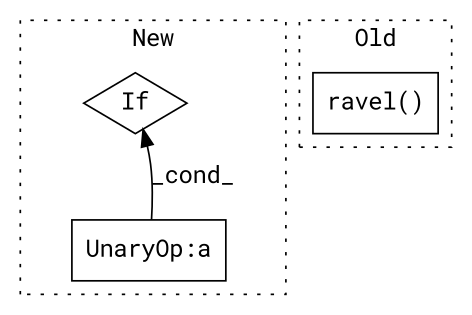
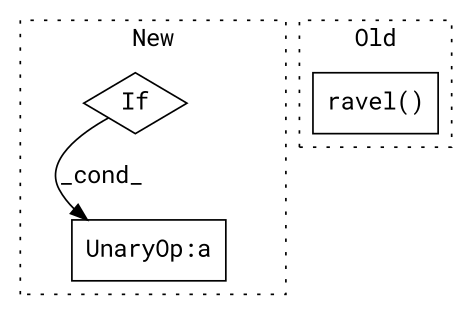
(152, 183) -> (62, 156)
